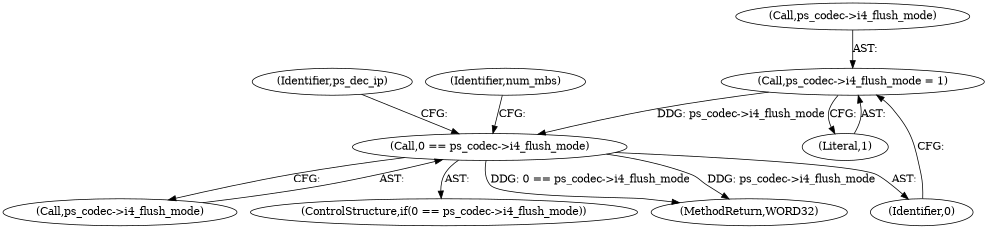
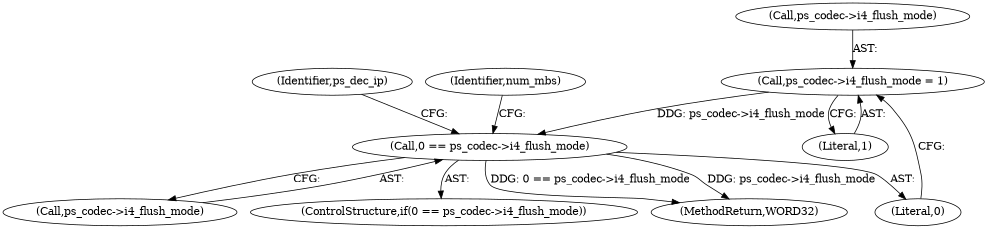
(922, 212) -> (918, 212)
